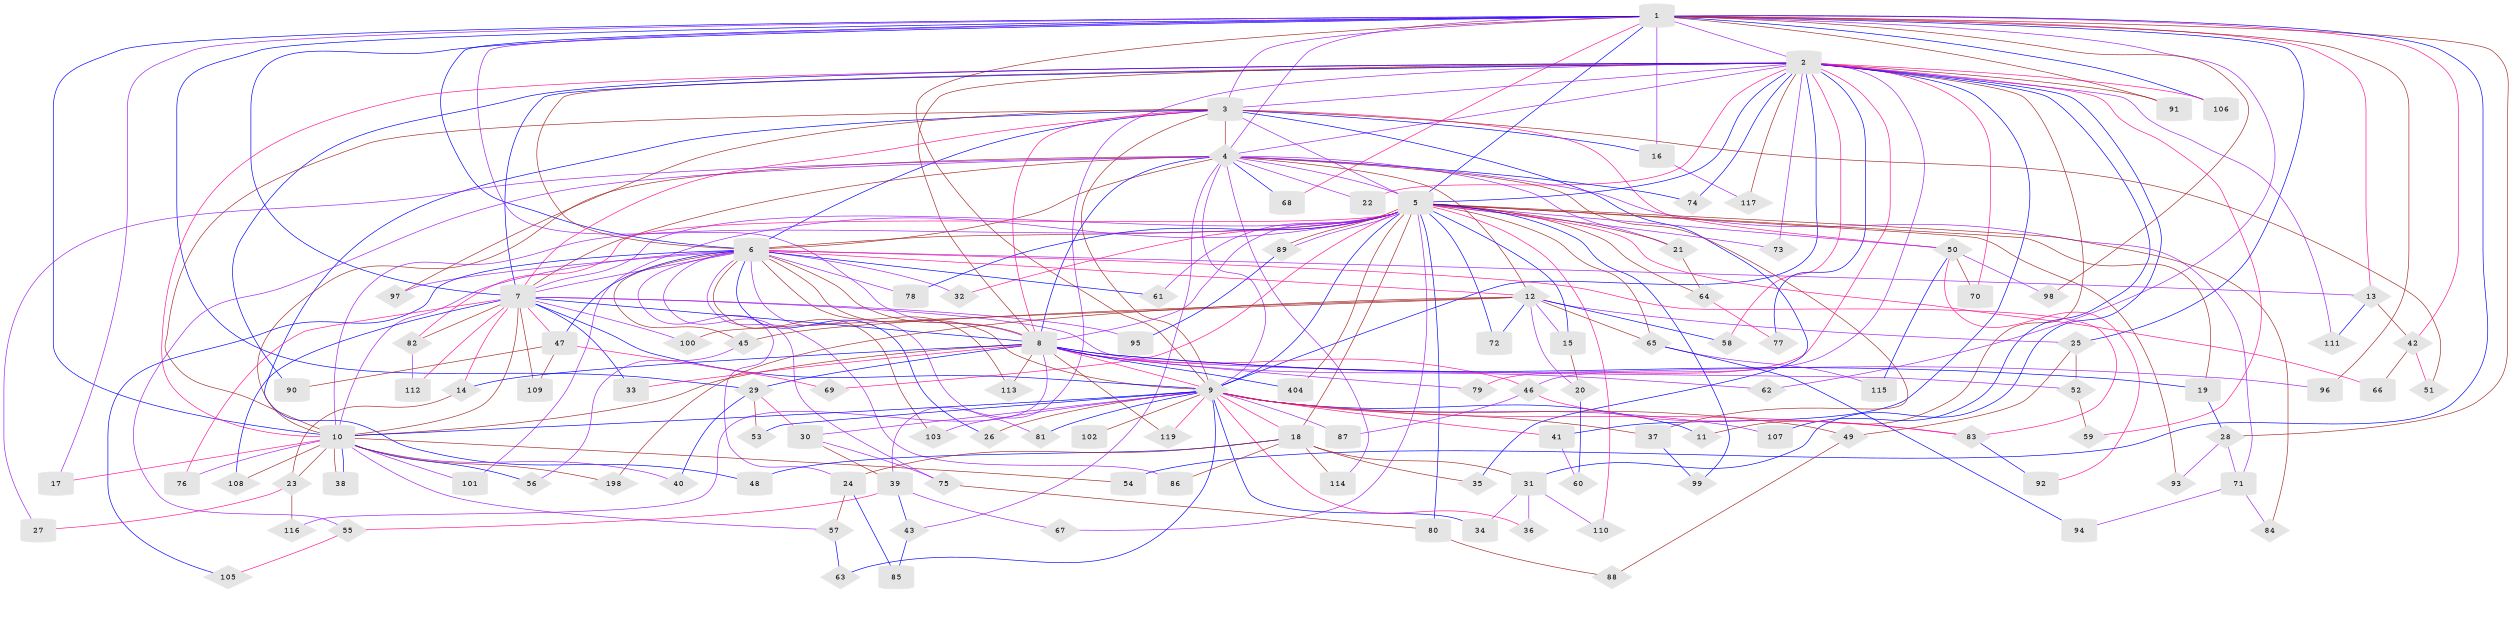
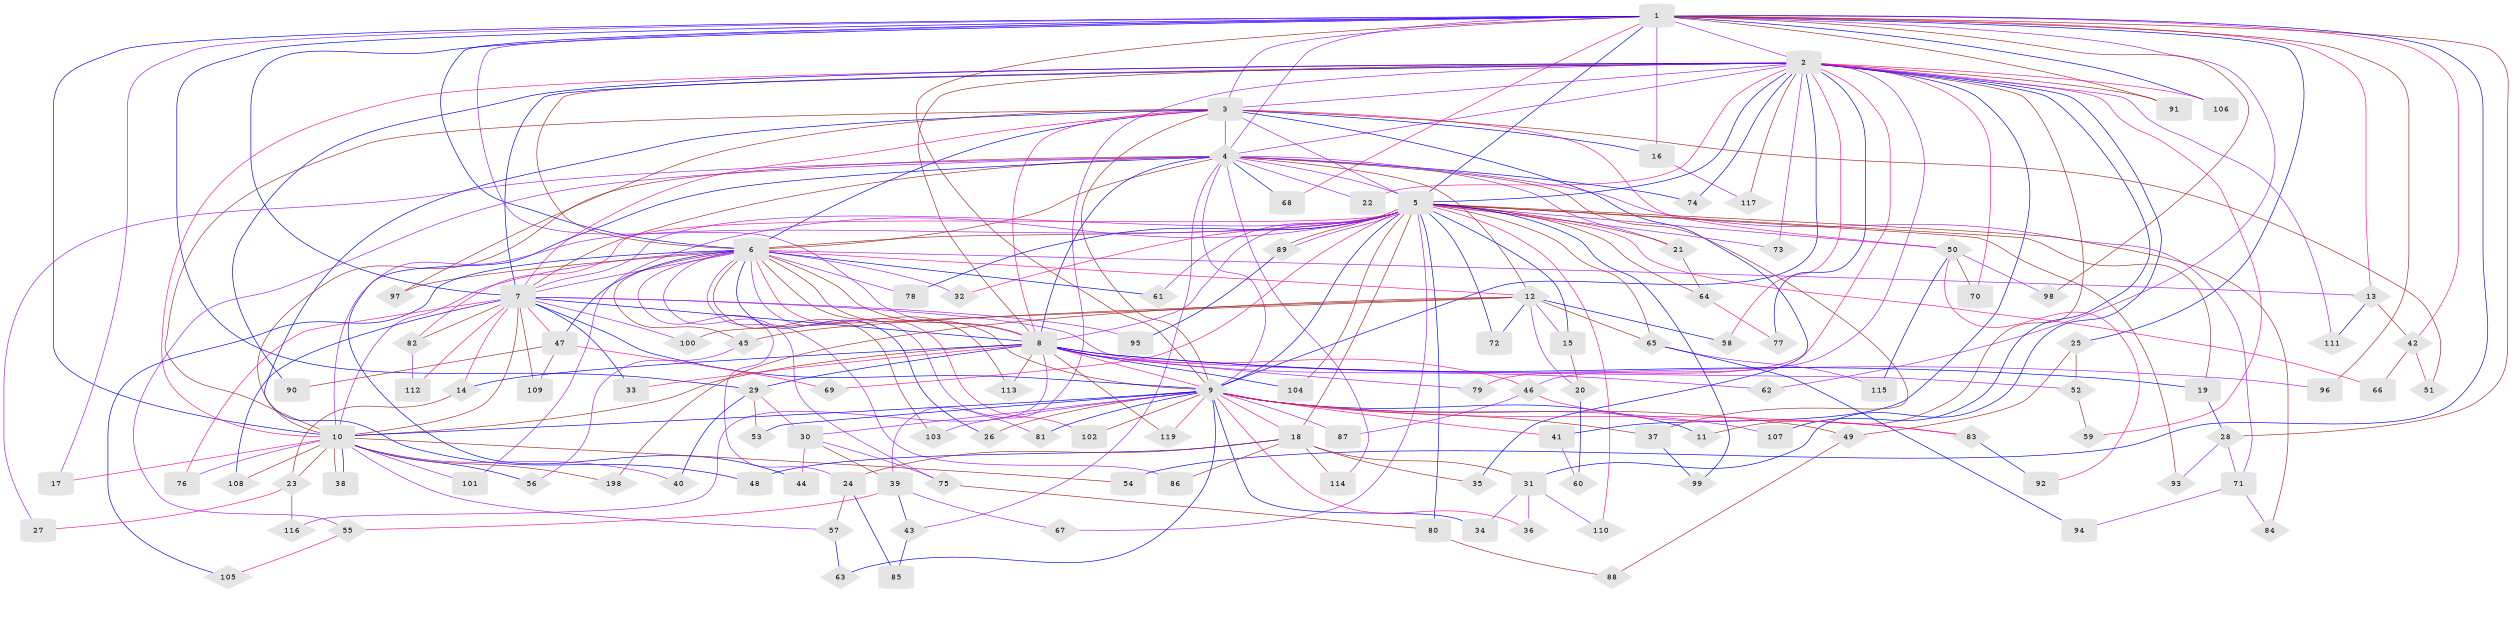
(552, 267) -> (552, 267)
(1498, 280) -> (935, 339)
(1787, 329) -> none
(1295, 390) -> (1295, 390)
none -> (801, 484)
